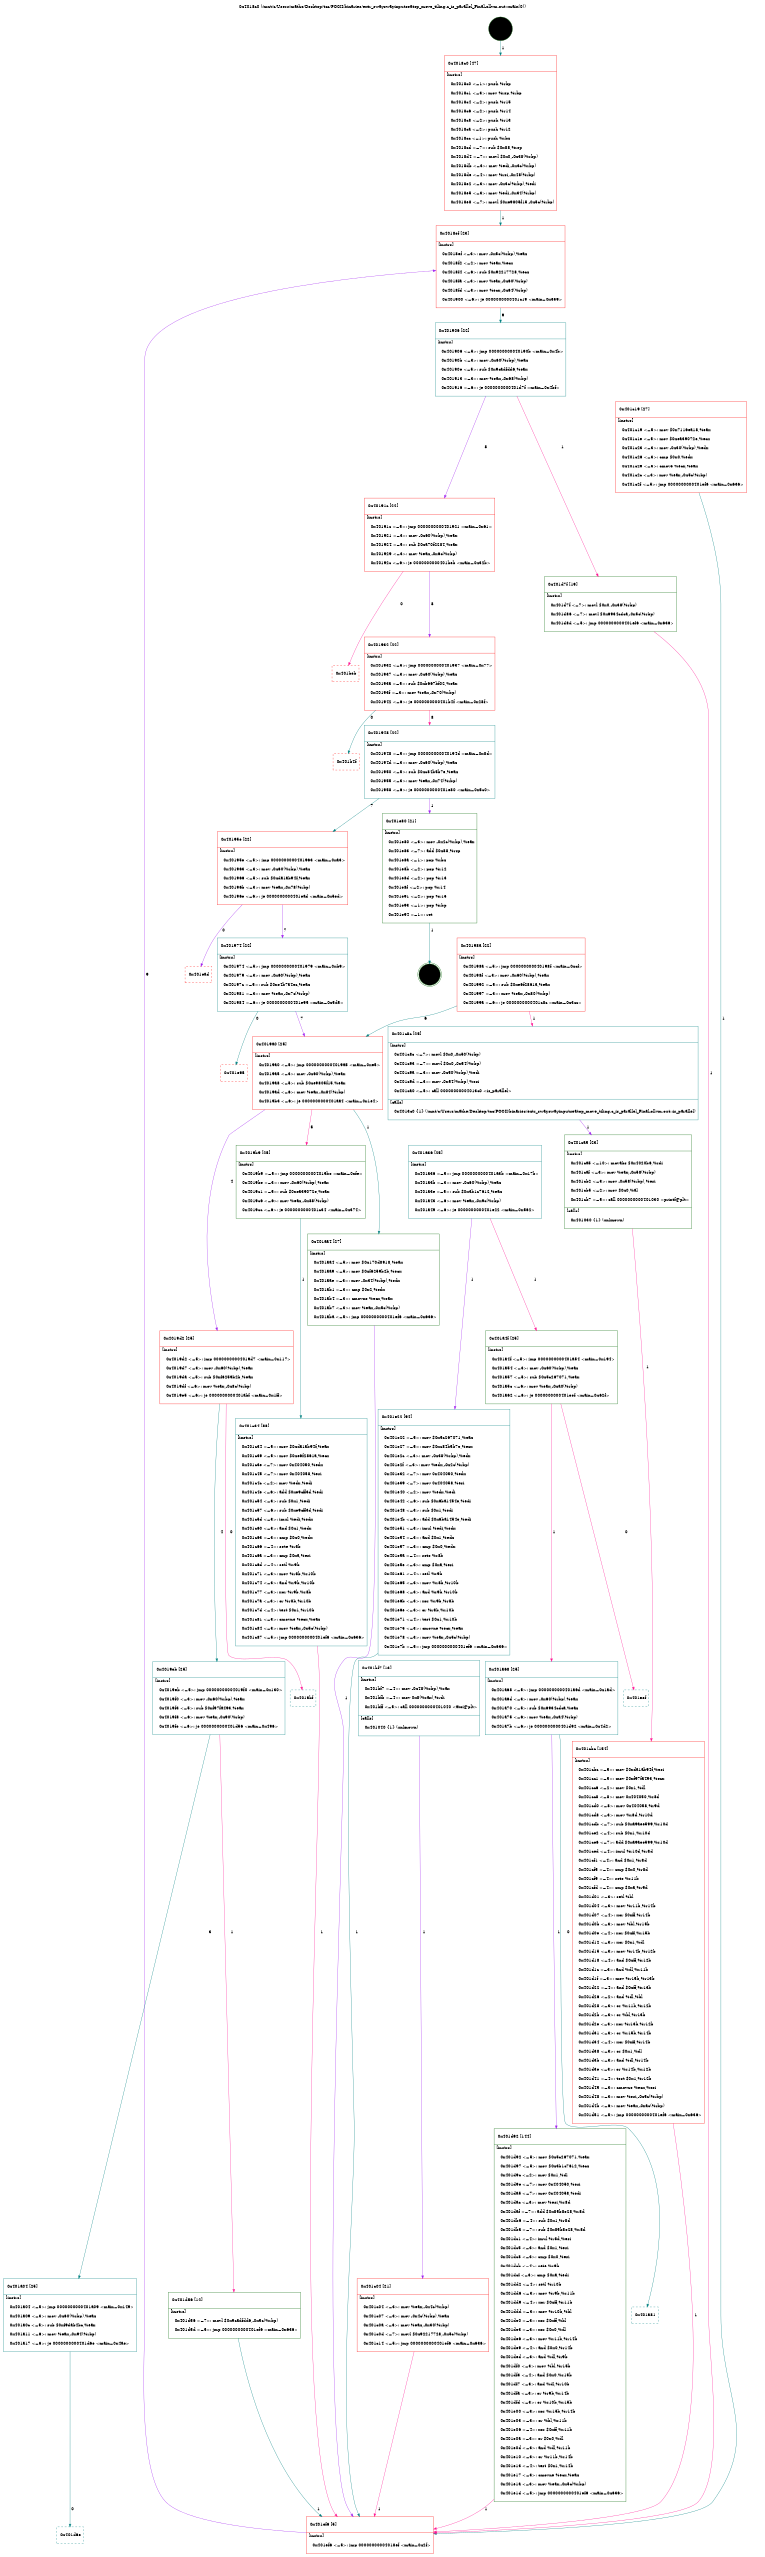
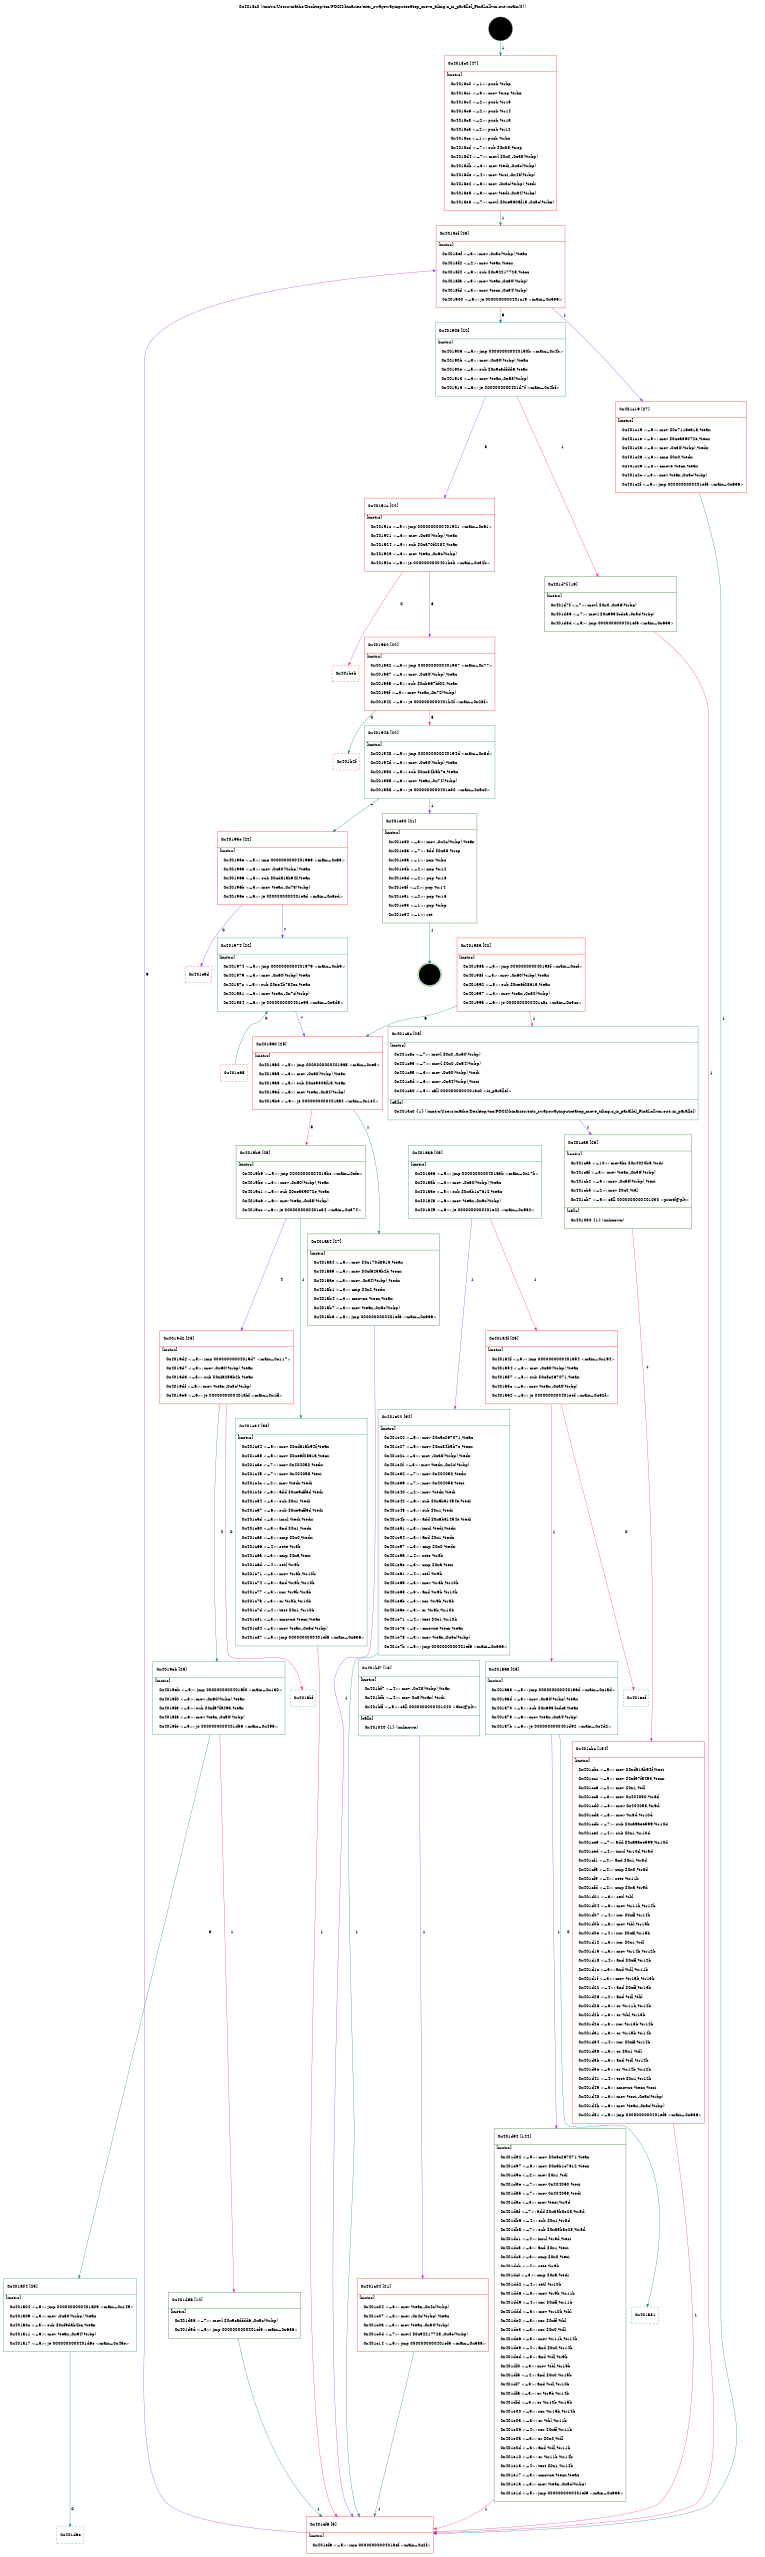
none -> (598, 352)
(246, 1036) -> (244, 1035)
(209, 1208) -> (264, 1273)
(552, 1367) -> (552, 1367)
(395, 2433) -> (395, 2433)
